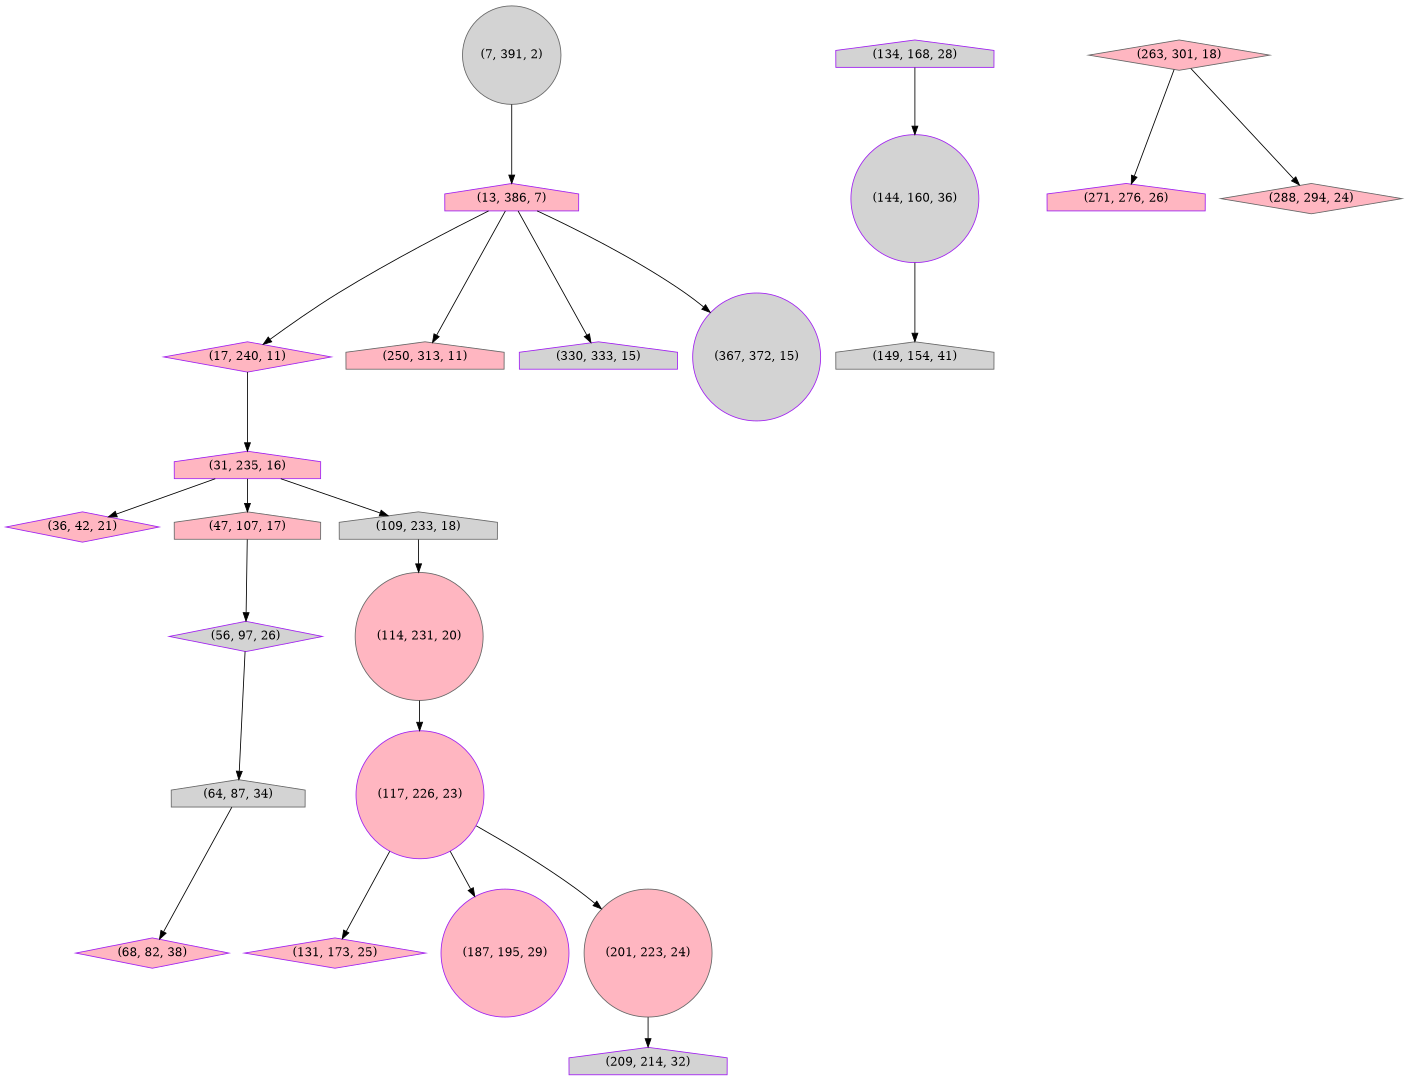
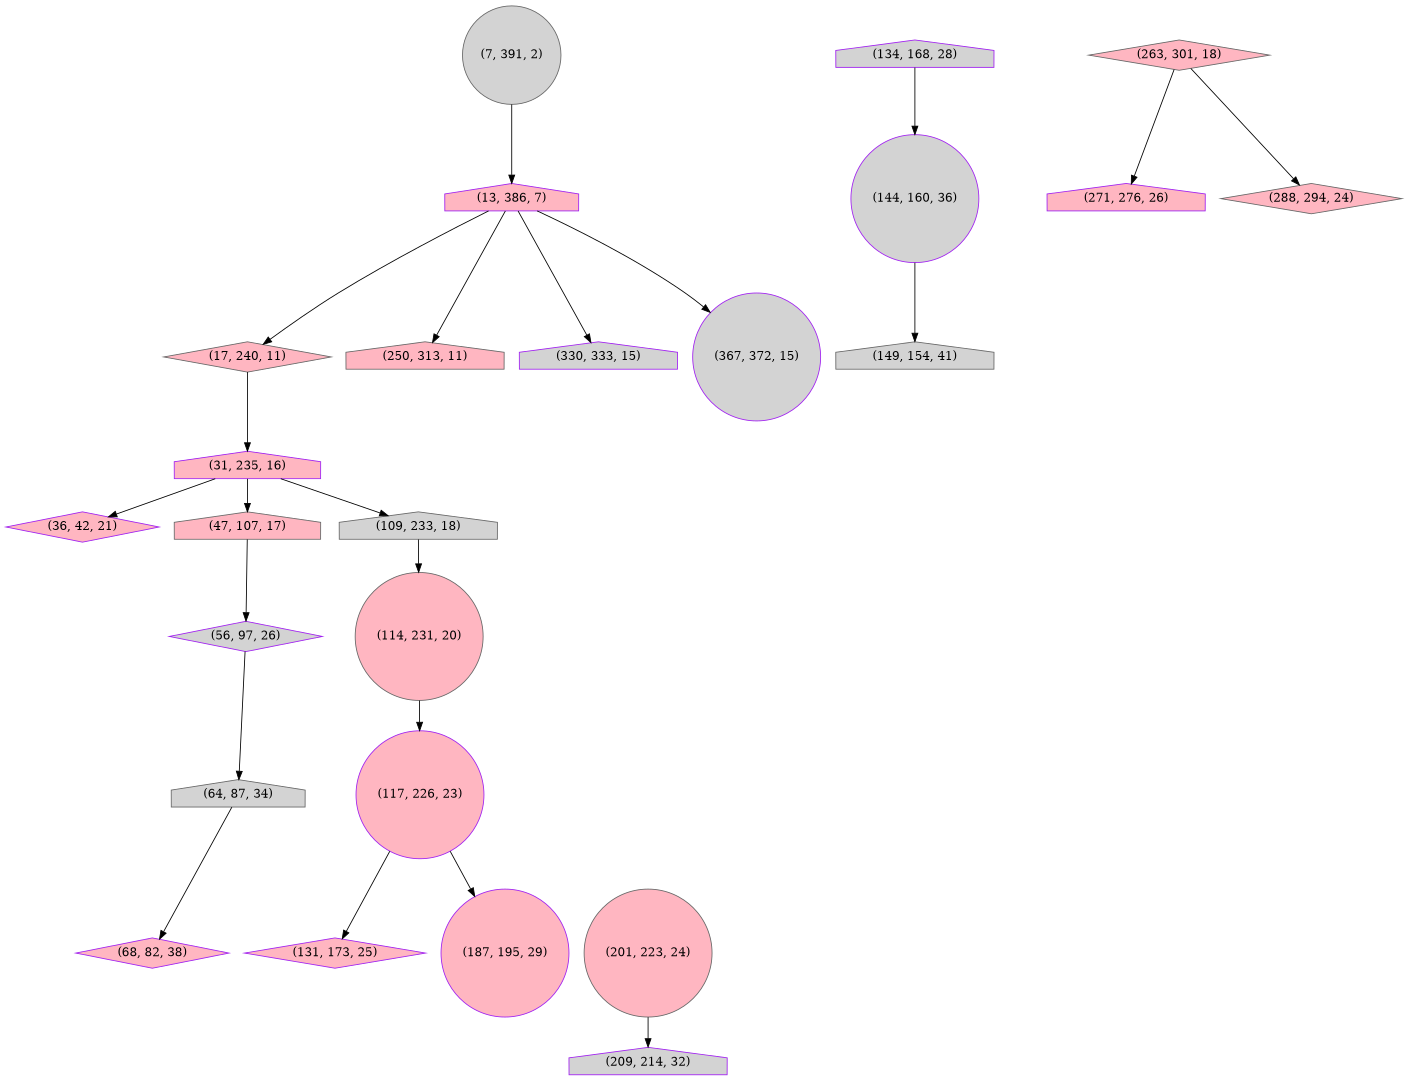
(247, 357) -> (247, 357)
(537, 862) -> none
